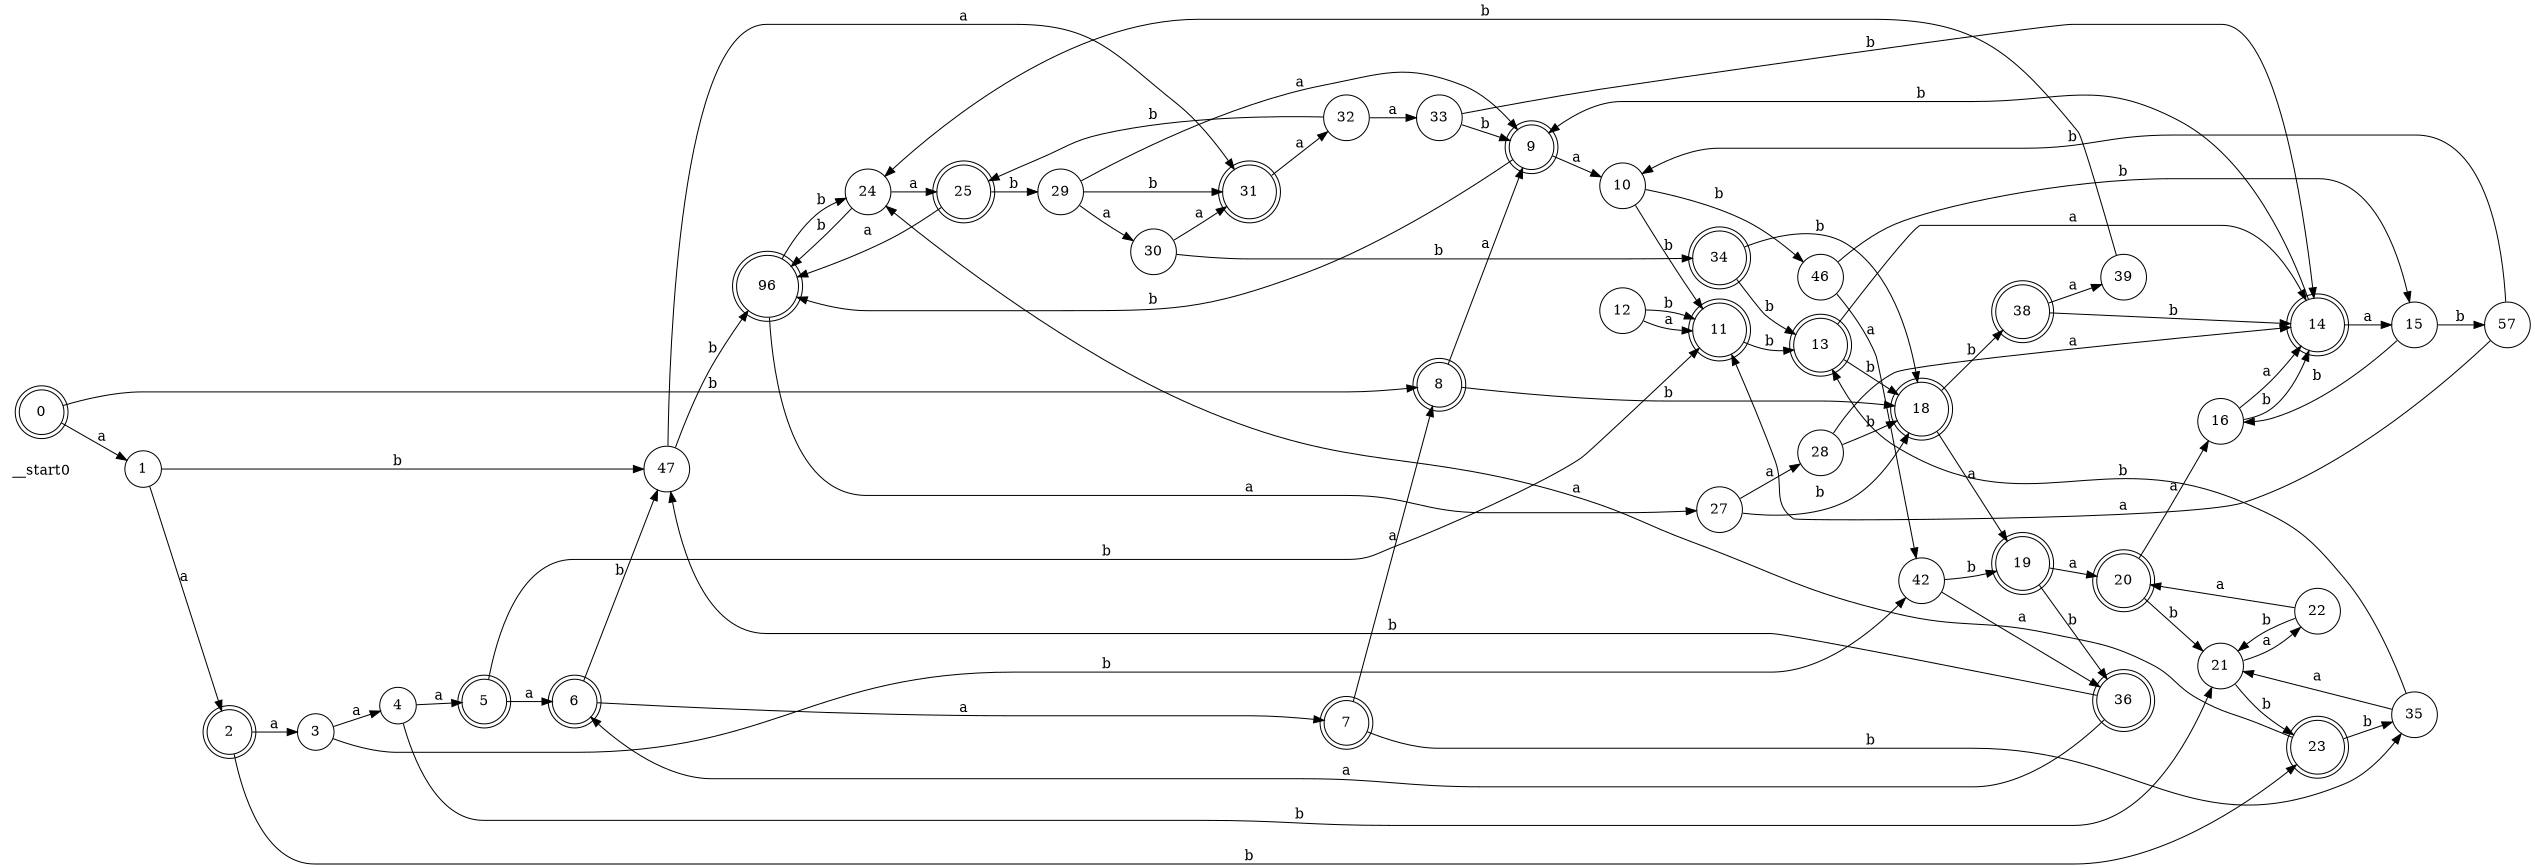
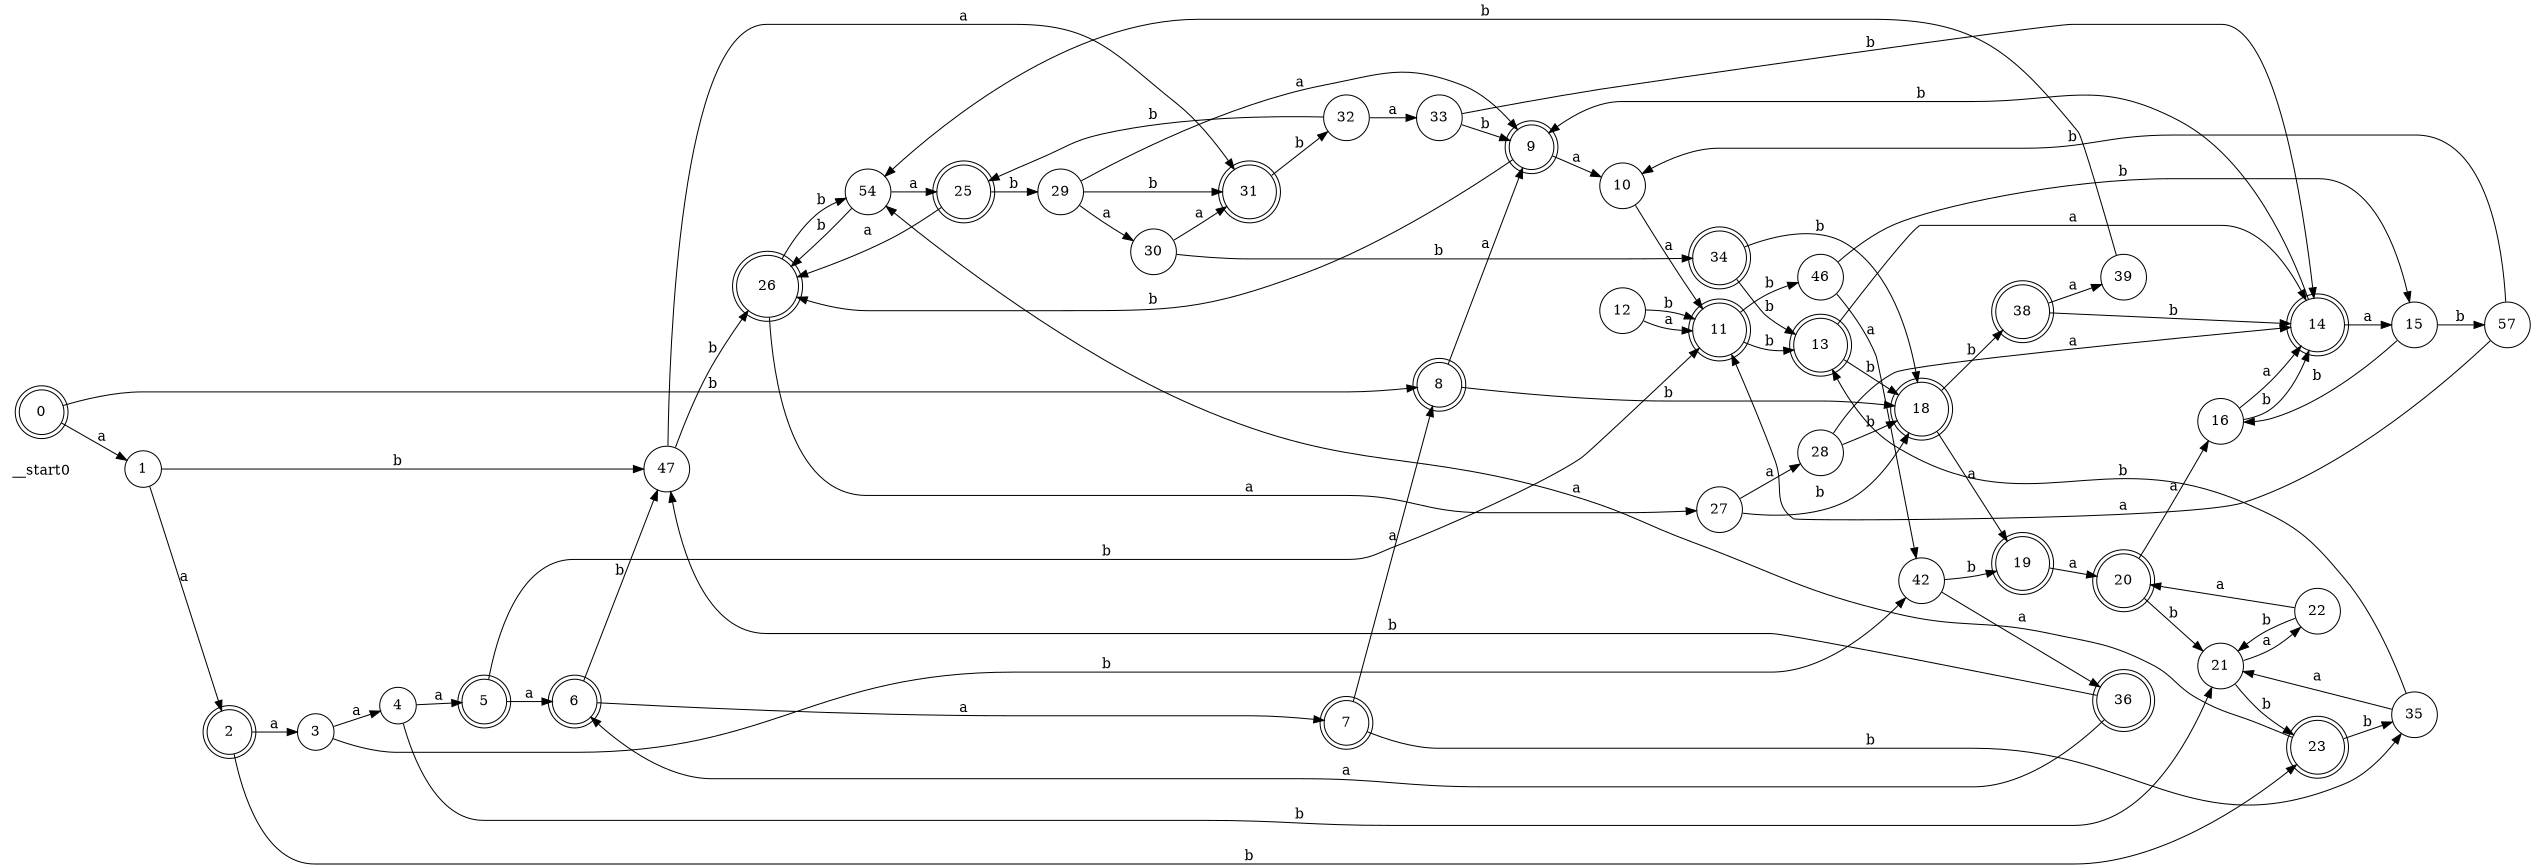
(1300, 144) -> (1300, 144)
(868, 192) -> (868, 192)
(1725, 212) -> (1763, 297)
(1669, 246) -> (1669, 246)
(768, 286) -> (768, 286)
(2070, 628) -> none
